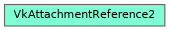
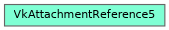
(85, 15) -> (85, 15)
